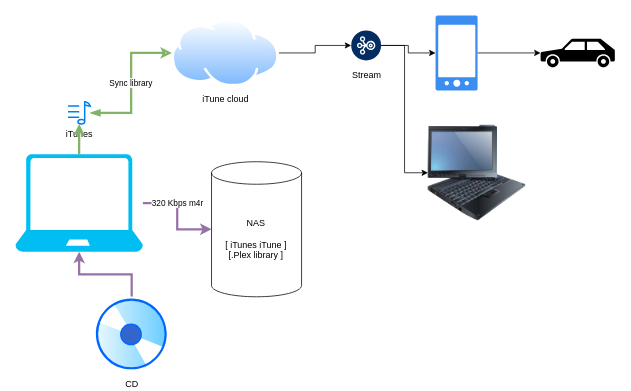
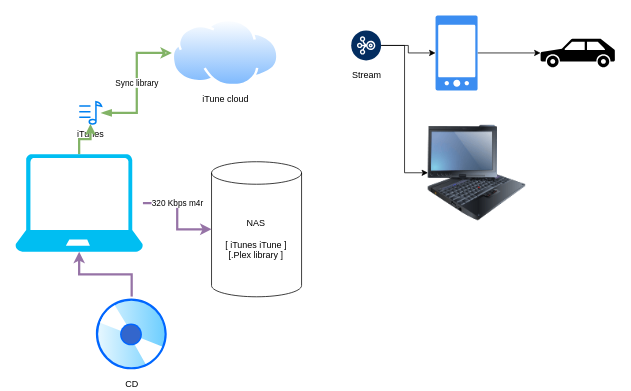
(325, 45) -> none
(79, 113) -> (90, 113)
